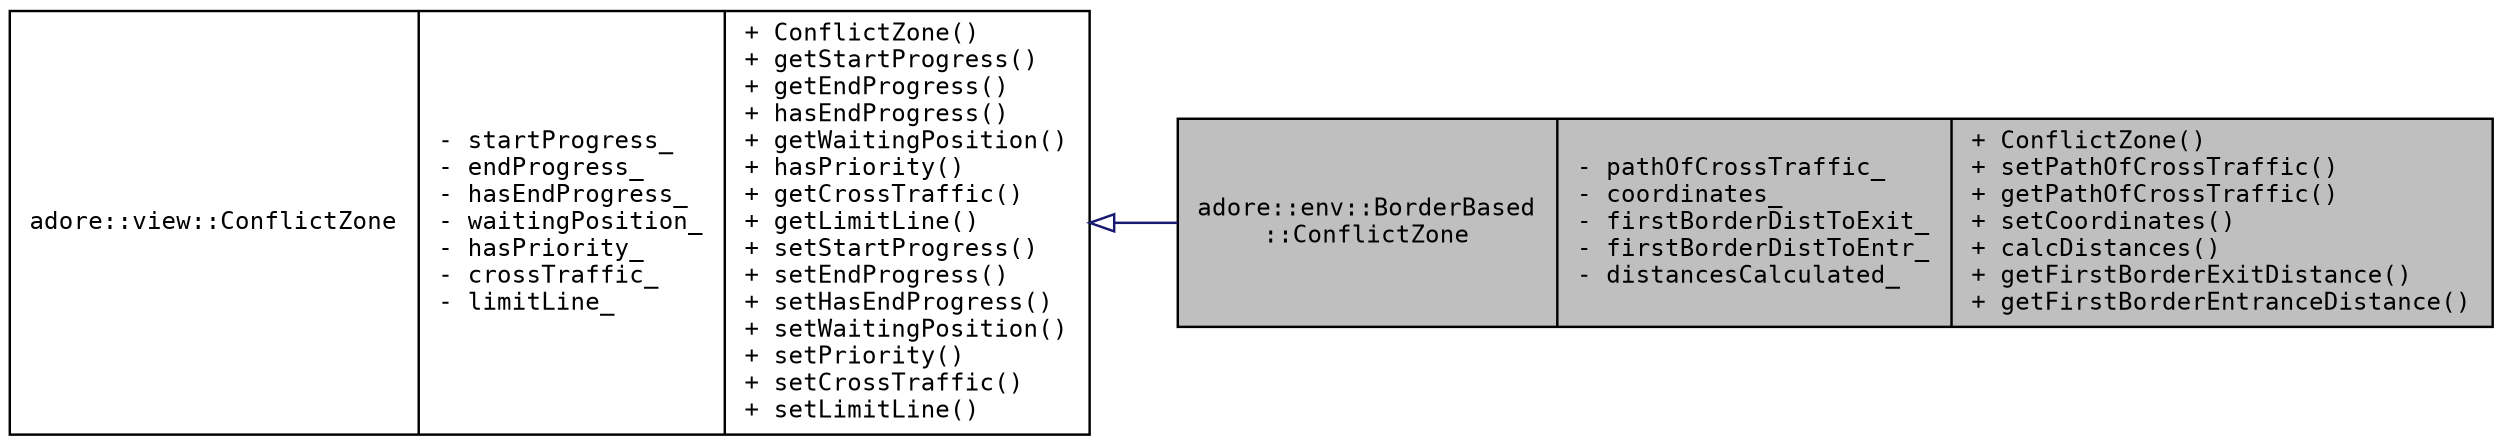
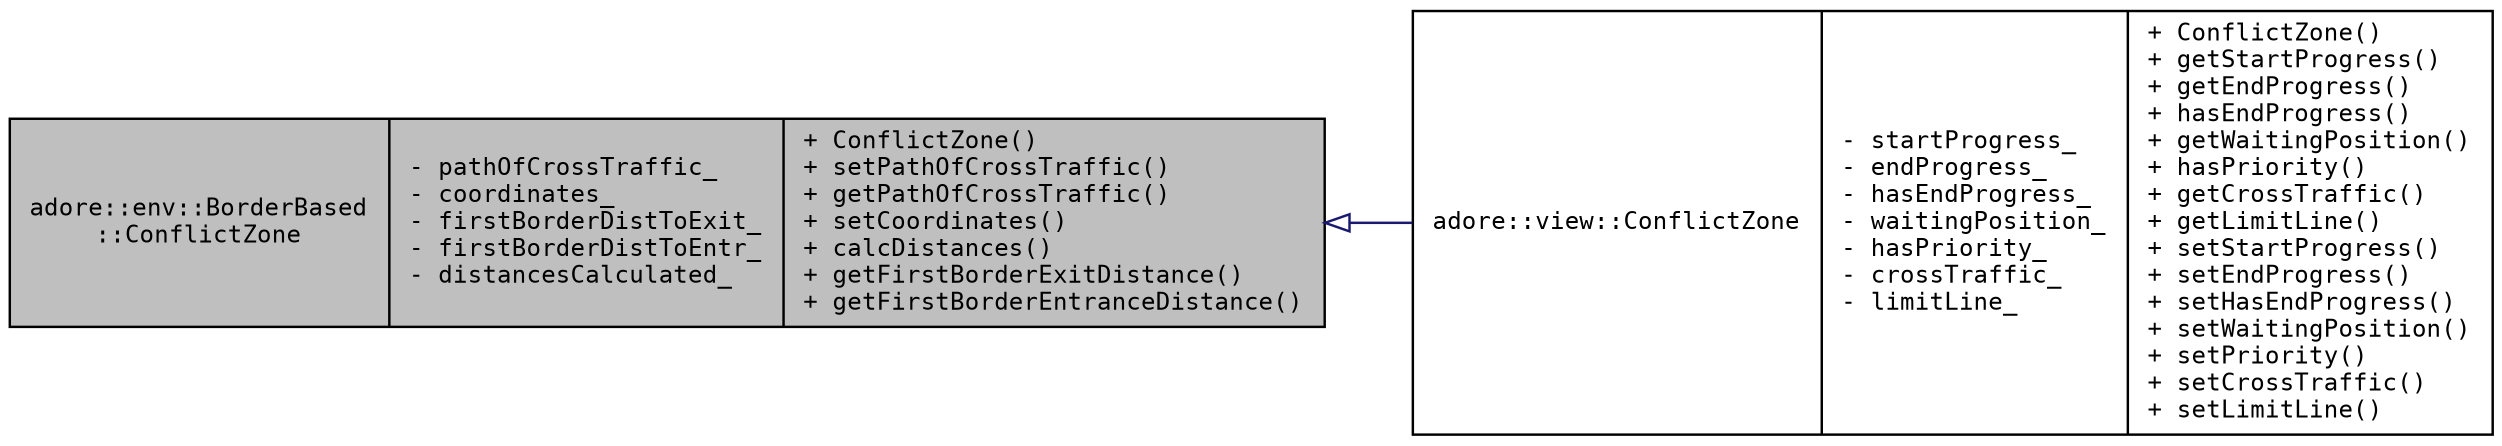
(1146, 223) -> (1381, 223)
